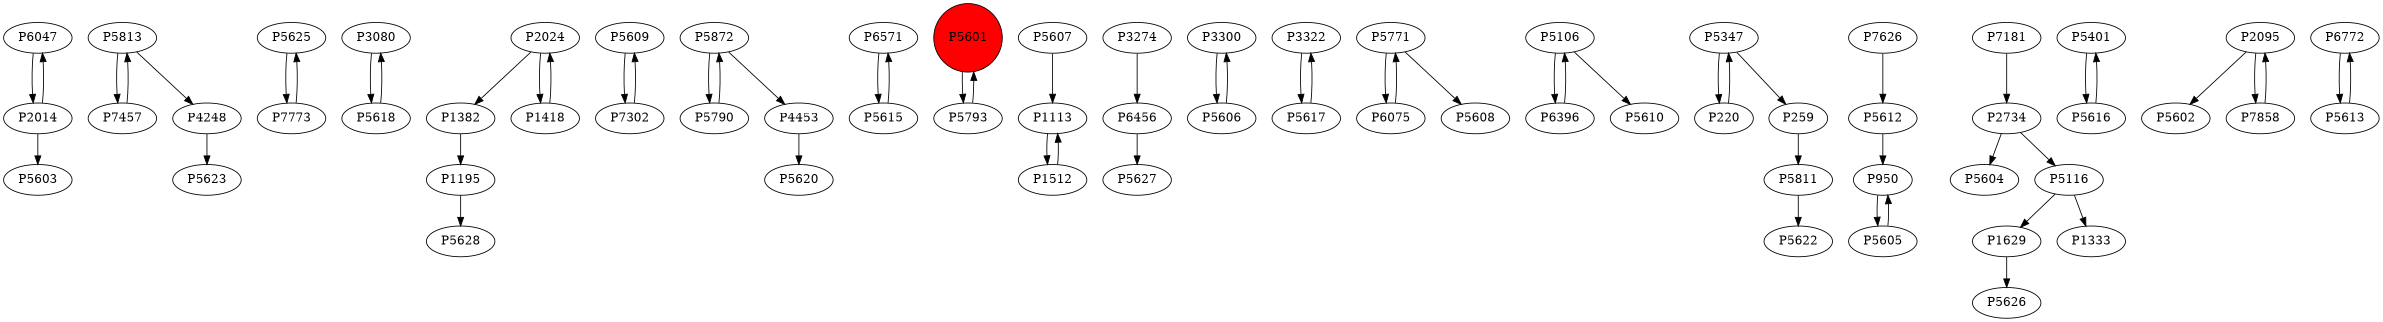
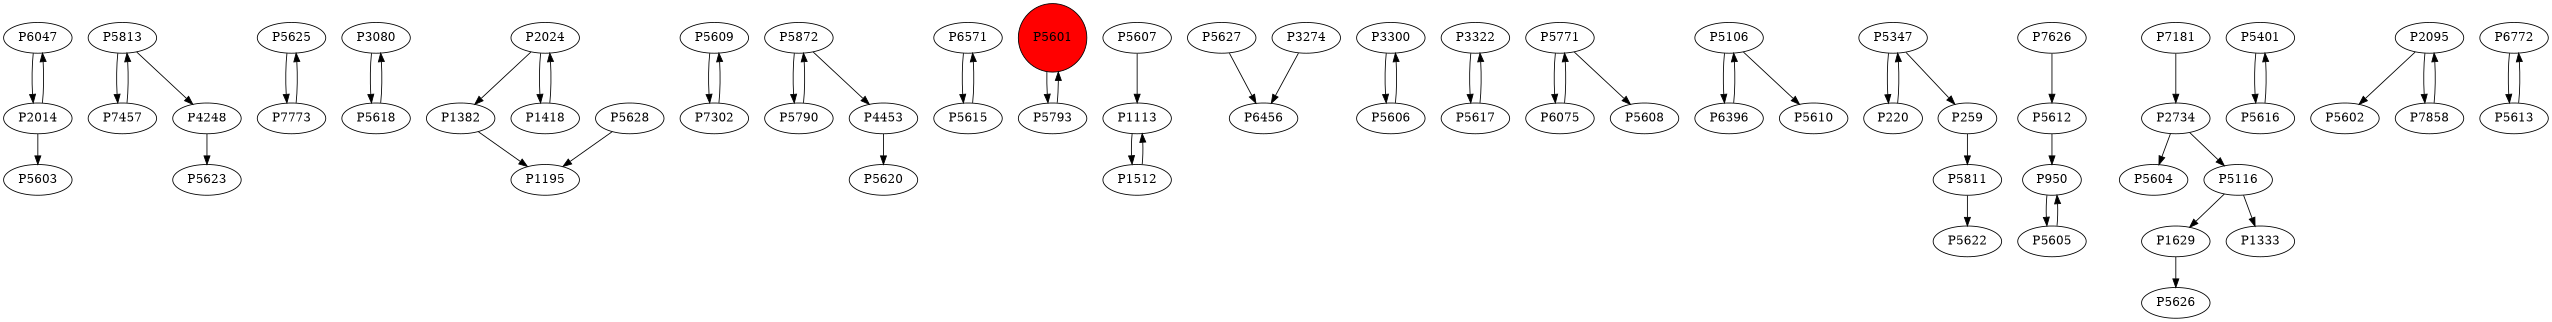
(1137, 145) -> (1241, 74)
(461, 206) -> (591, 146)
